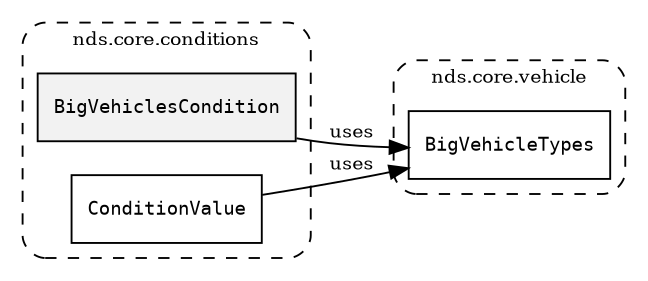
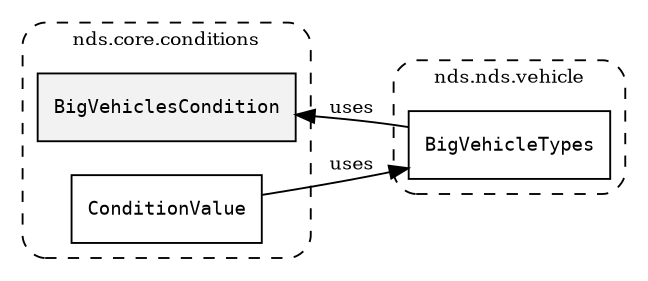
(509, 78) -> (509, 78)
(343, 144) -> (362, 121)
